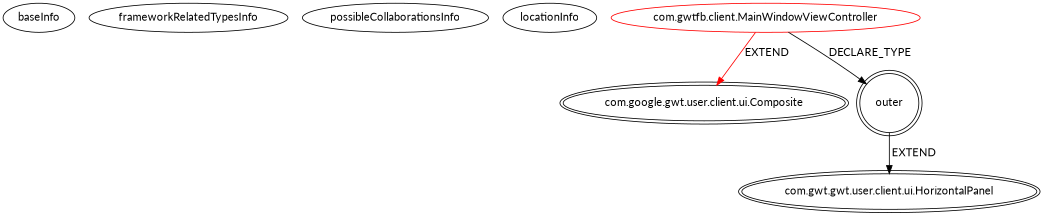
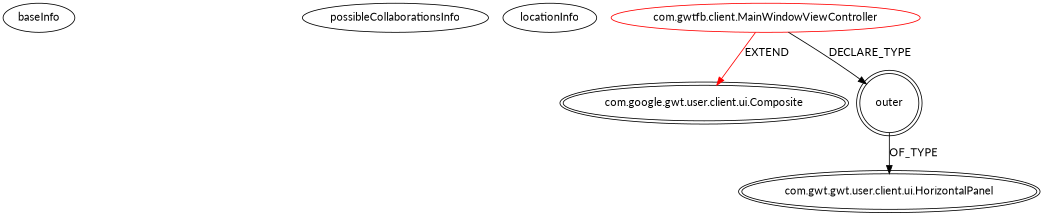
(189, 18) -> none
(914, 153) -> (914, 153)
